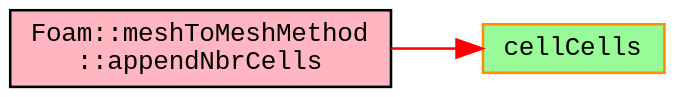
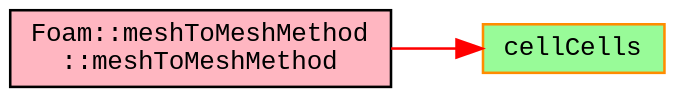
(201, 49) -> (201, 49)
